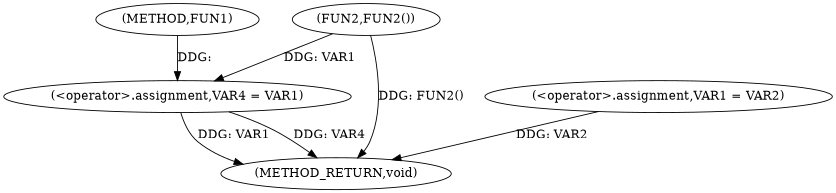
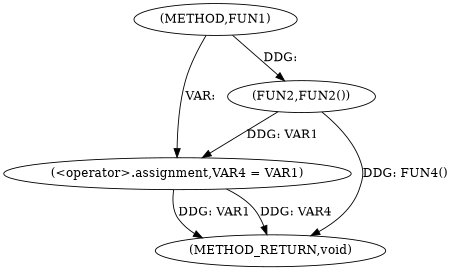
none -> (255, 55)
(197, 58) -> (203, 97)
(422, 97) -> (406, 174)
(659, 97) -> none
